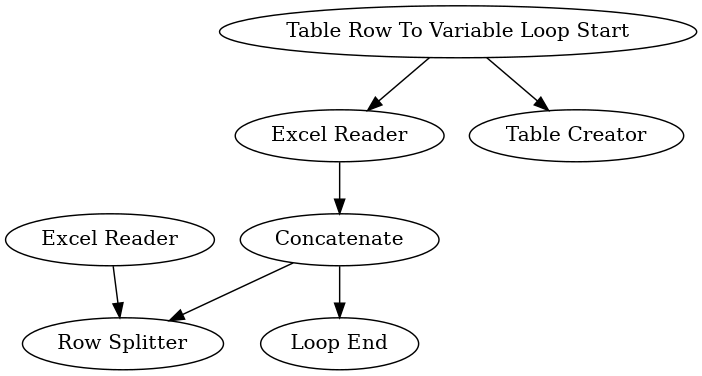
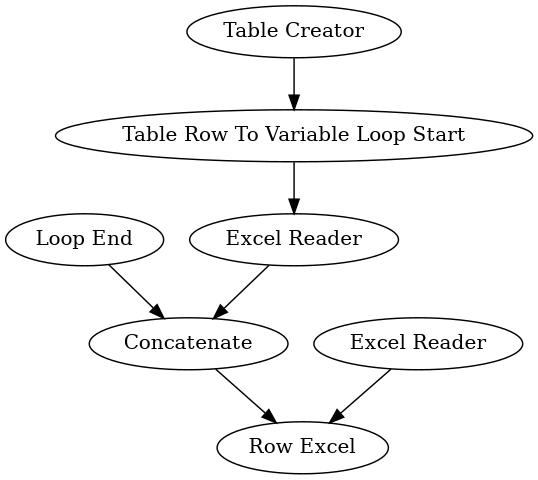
(512, 79) -> (294, 77)
(340, 285) -> (131, 286)
(123, 344) -> (303, 448)
